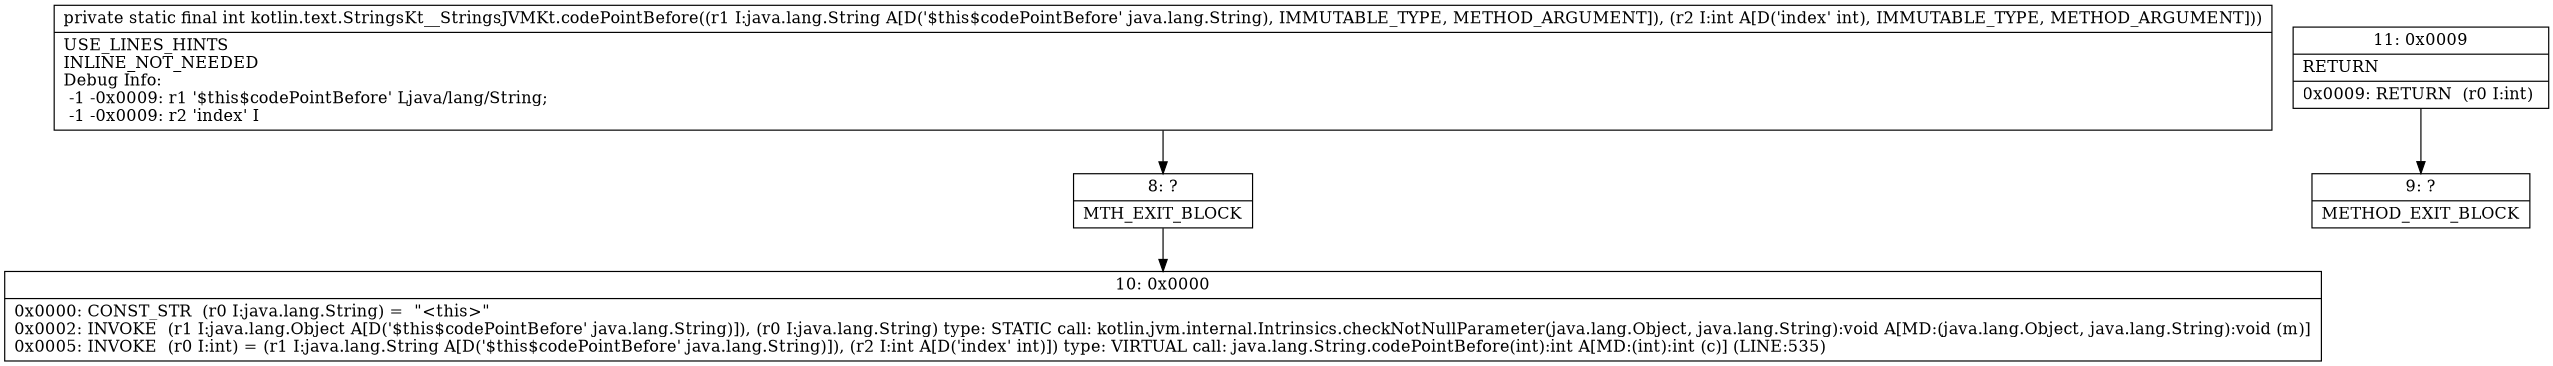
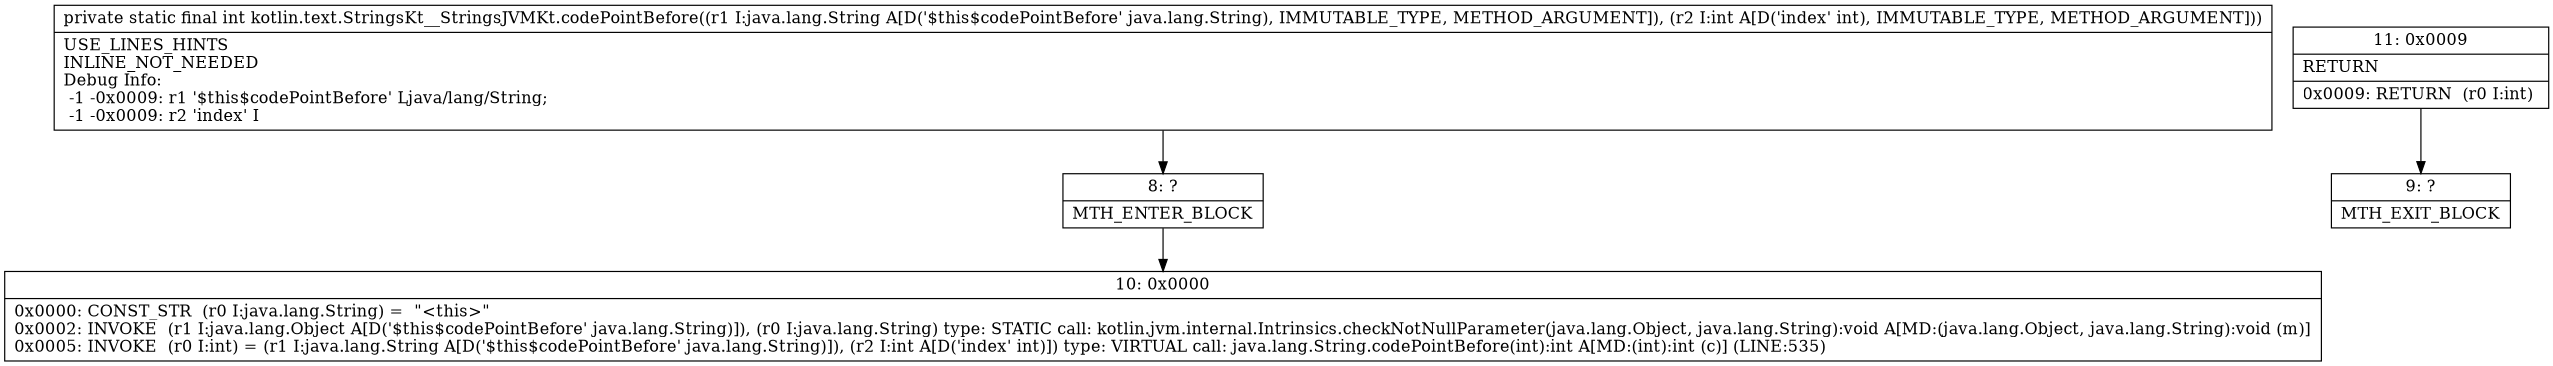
(1163, 214) -> (1163, 214)
(2421, 214) -> (2421, 214)
